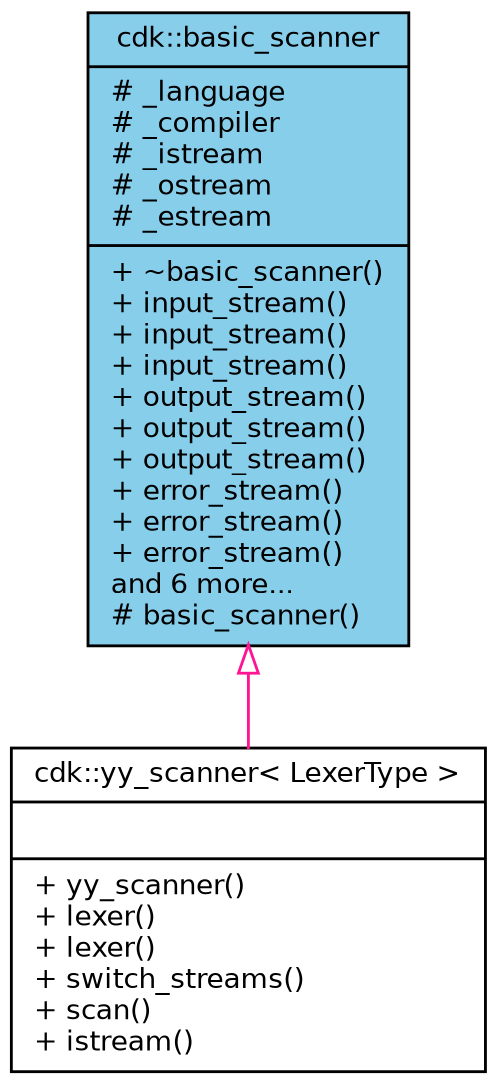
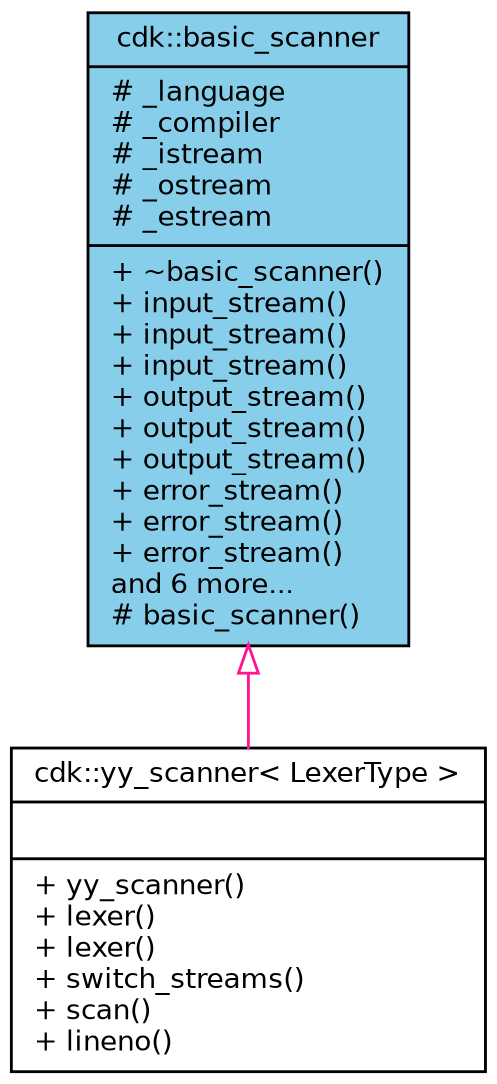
(115, 1042) -> (104, 1042)
